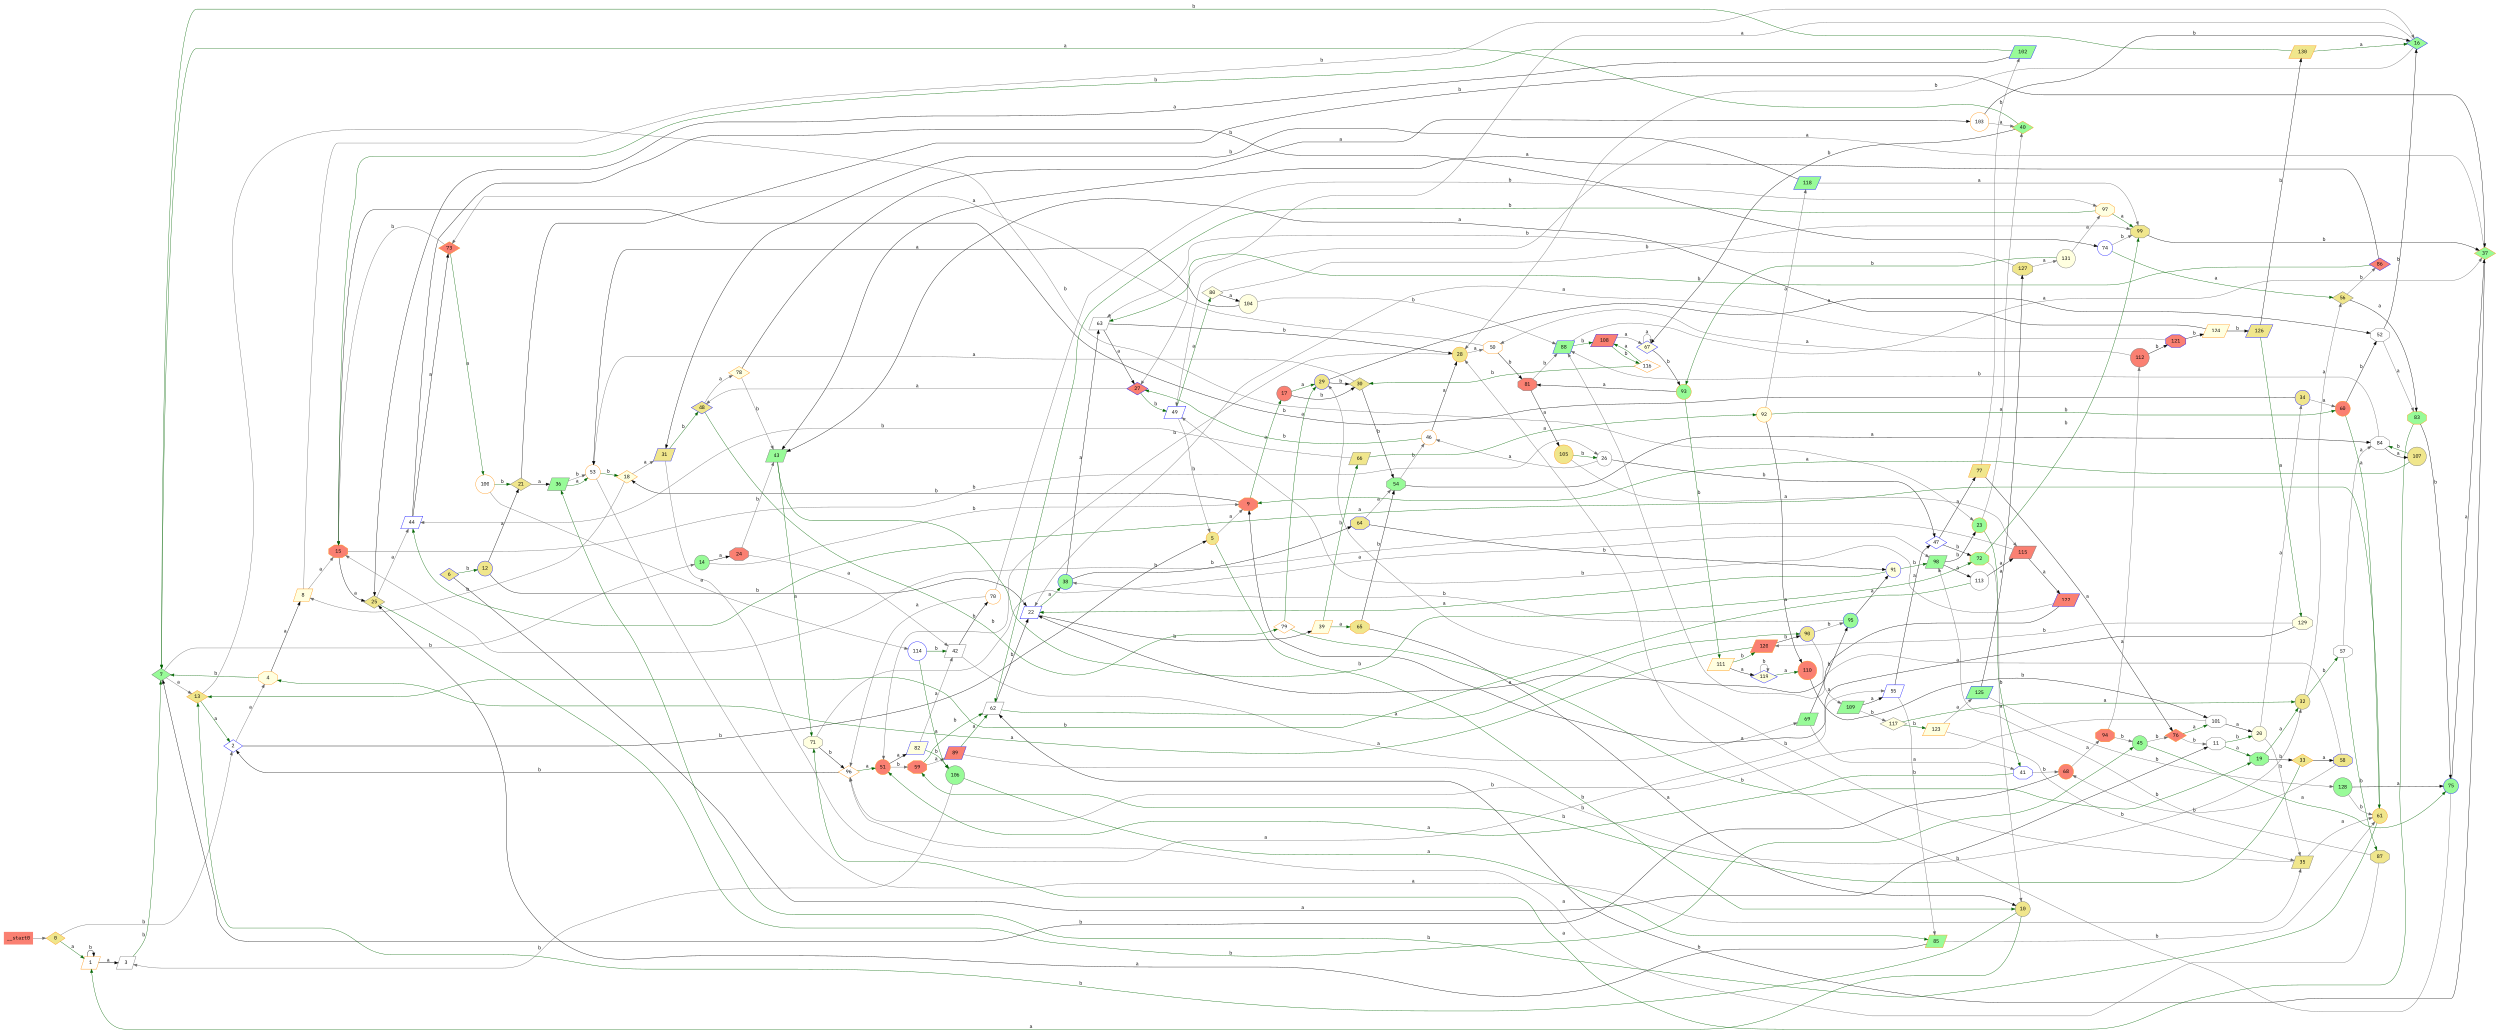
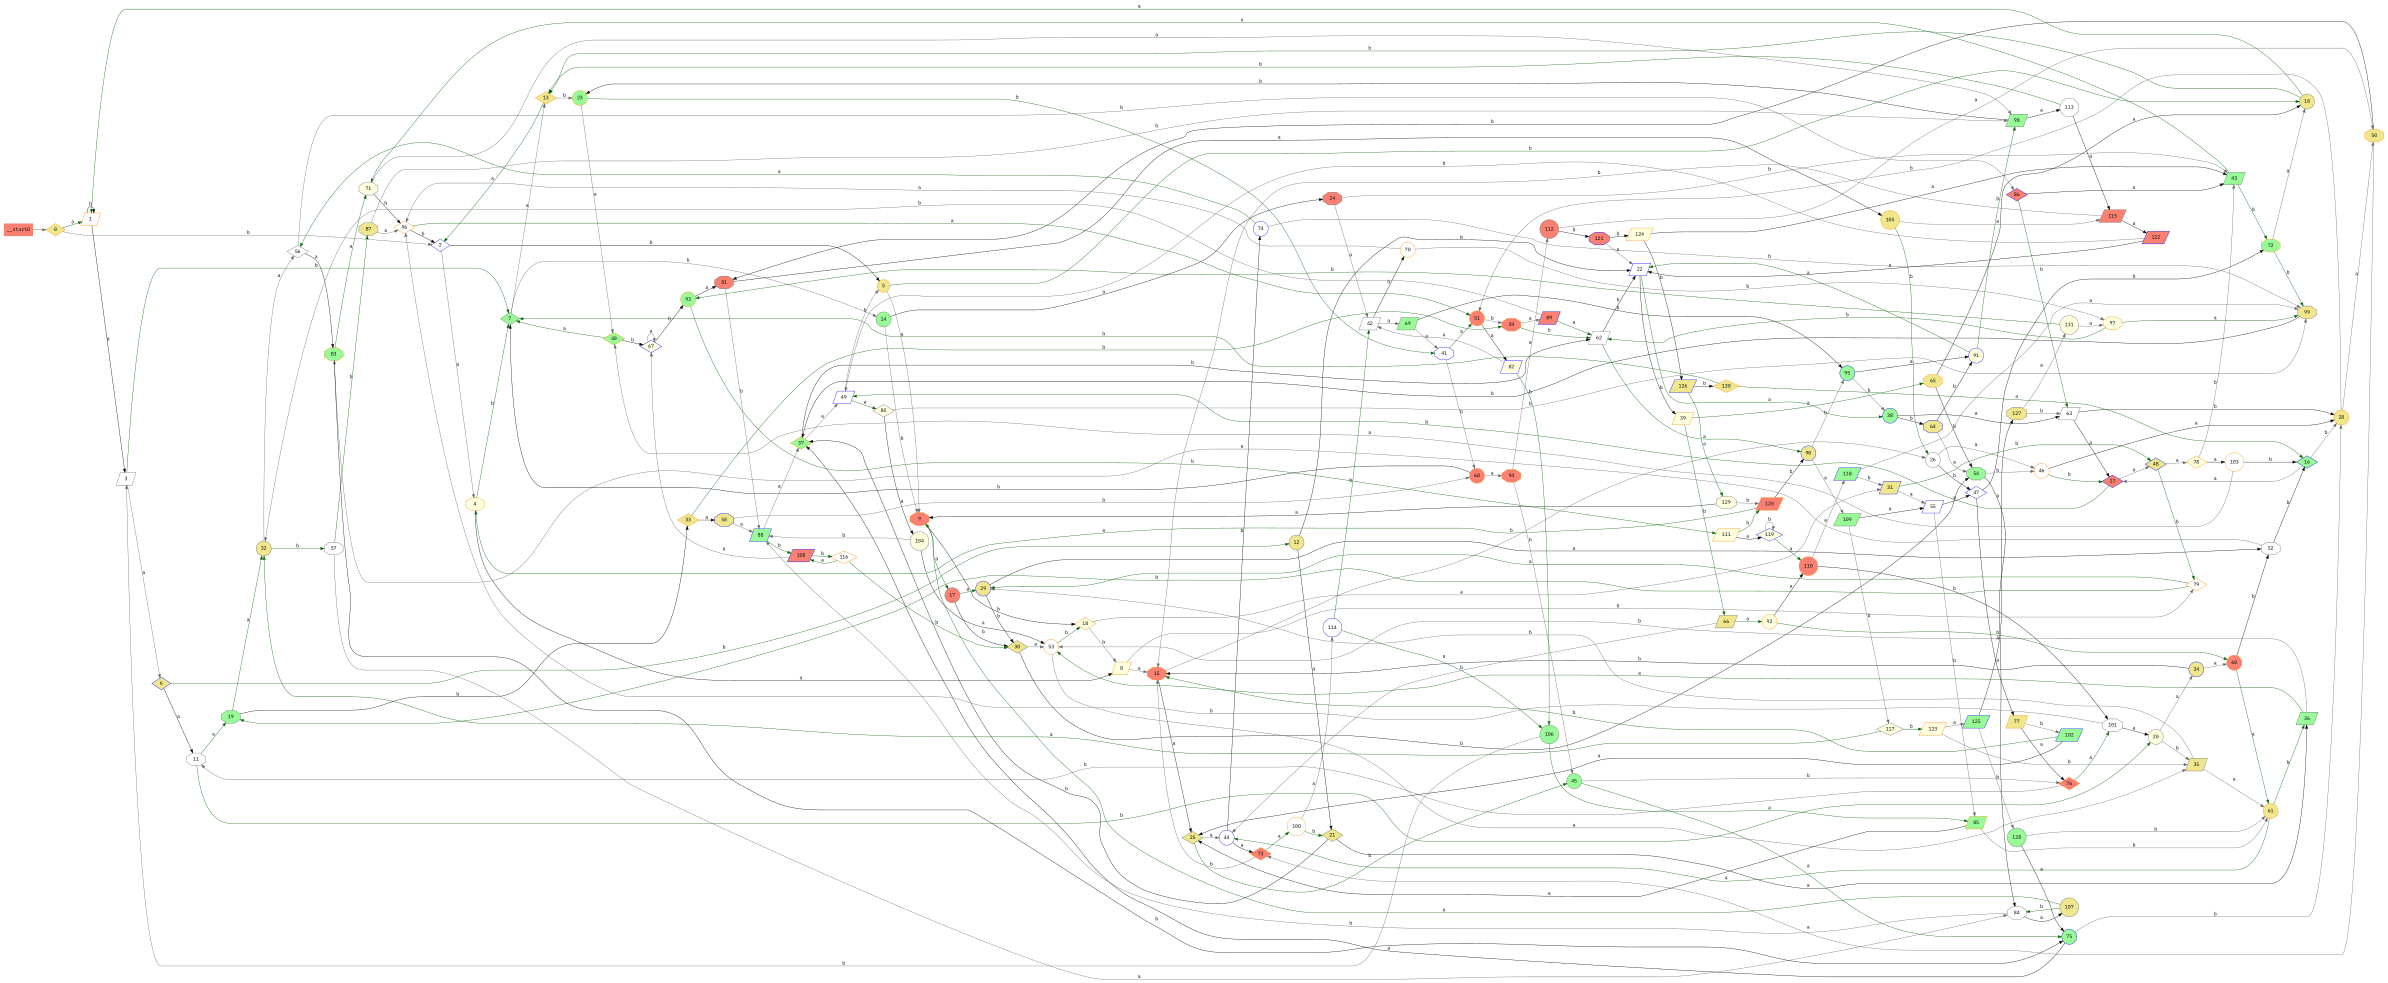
(2303, 52) -> (1726, 386)
(1157, 74) -> (1657, 608)
(1163, 156) -> (1868, 481)
(2343, 298) -> (298, 252)
(1785, 300) -> (1828, 521)
(1493, 348) -> (2374, 136)
(412, 523) -> (1227, 838)
(485, 569) -> (1297, 543)
none -> (143, 580)
